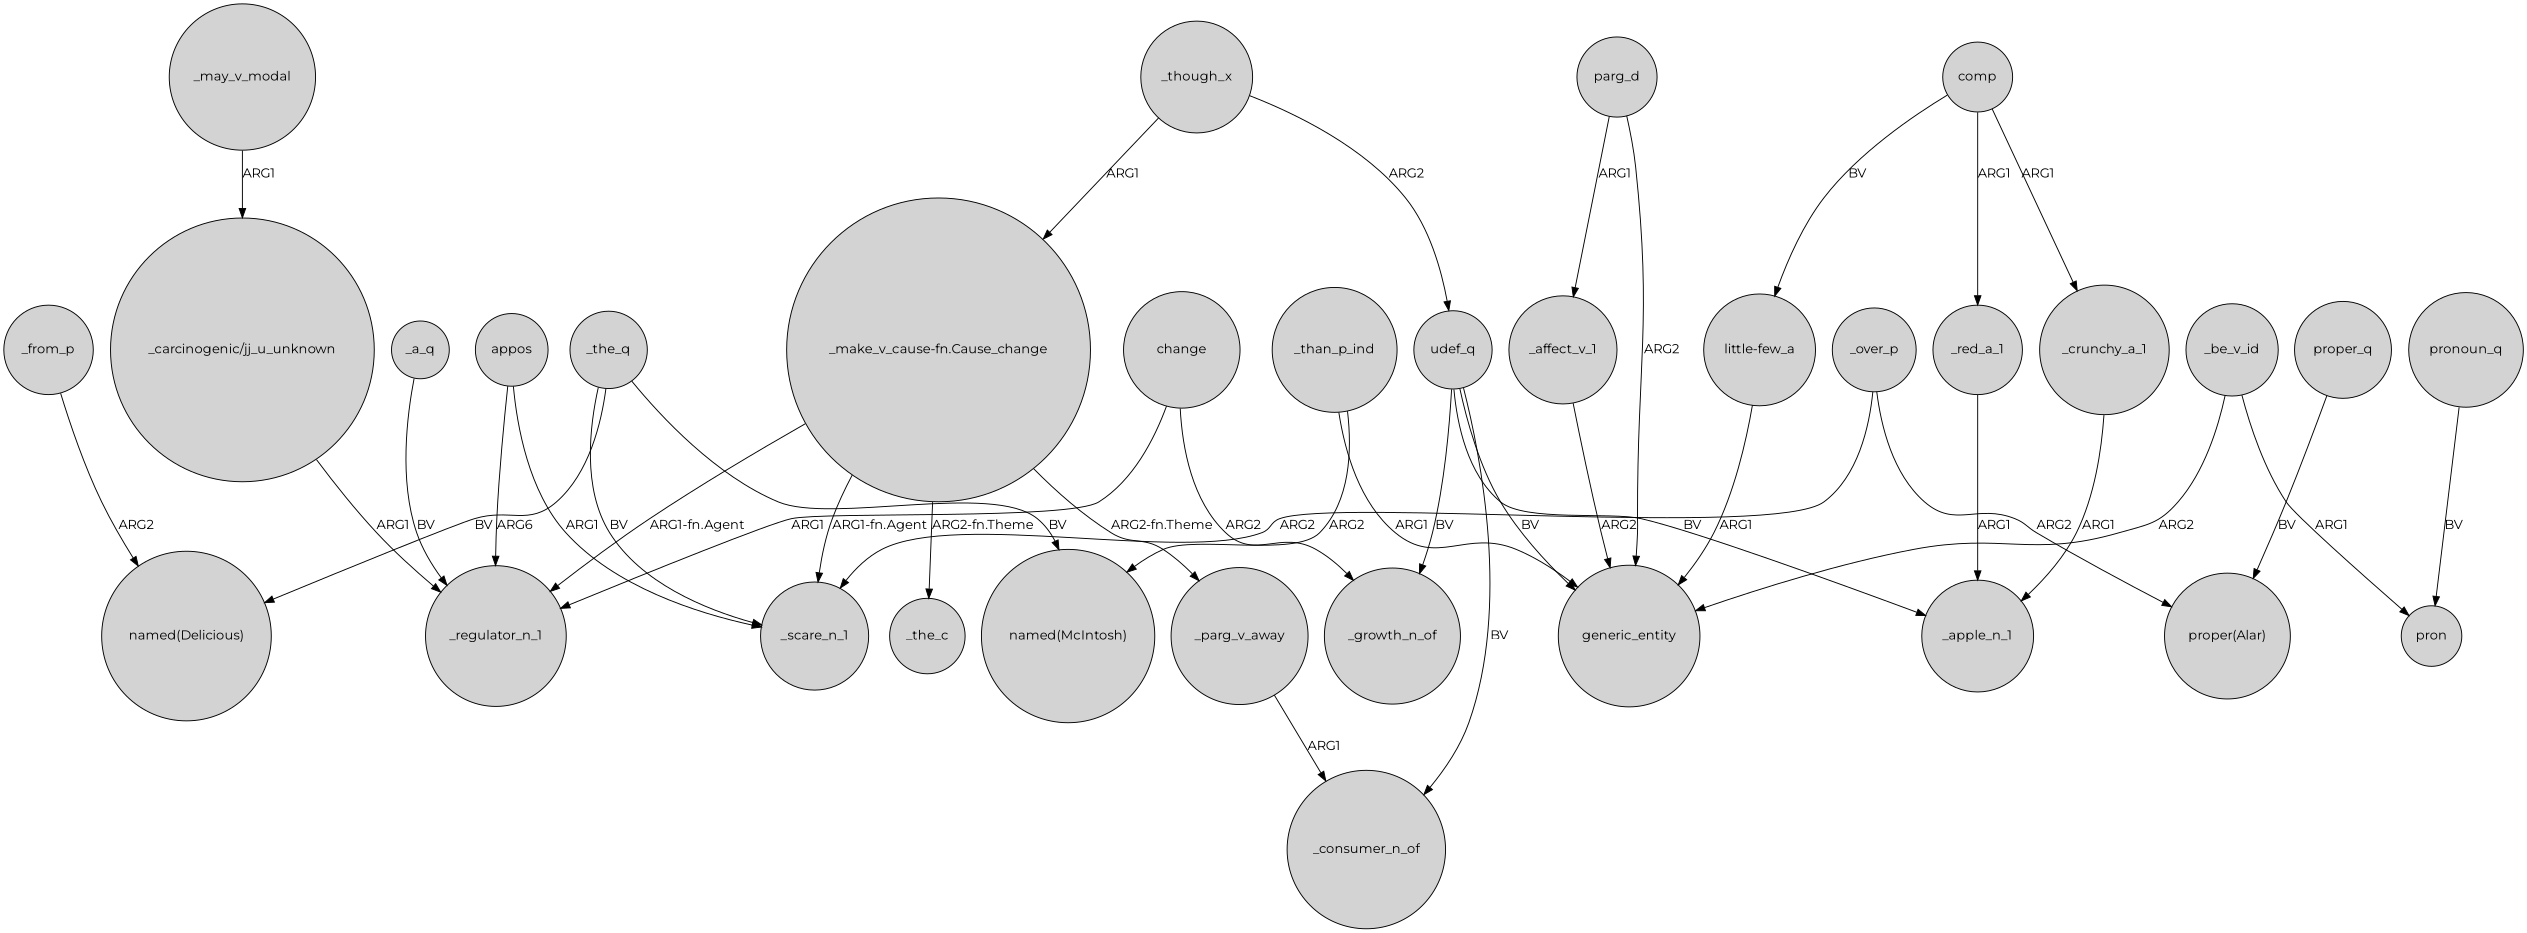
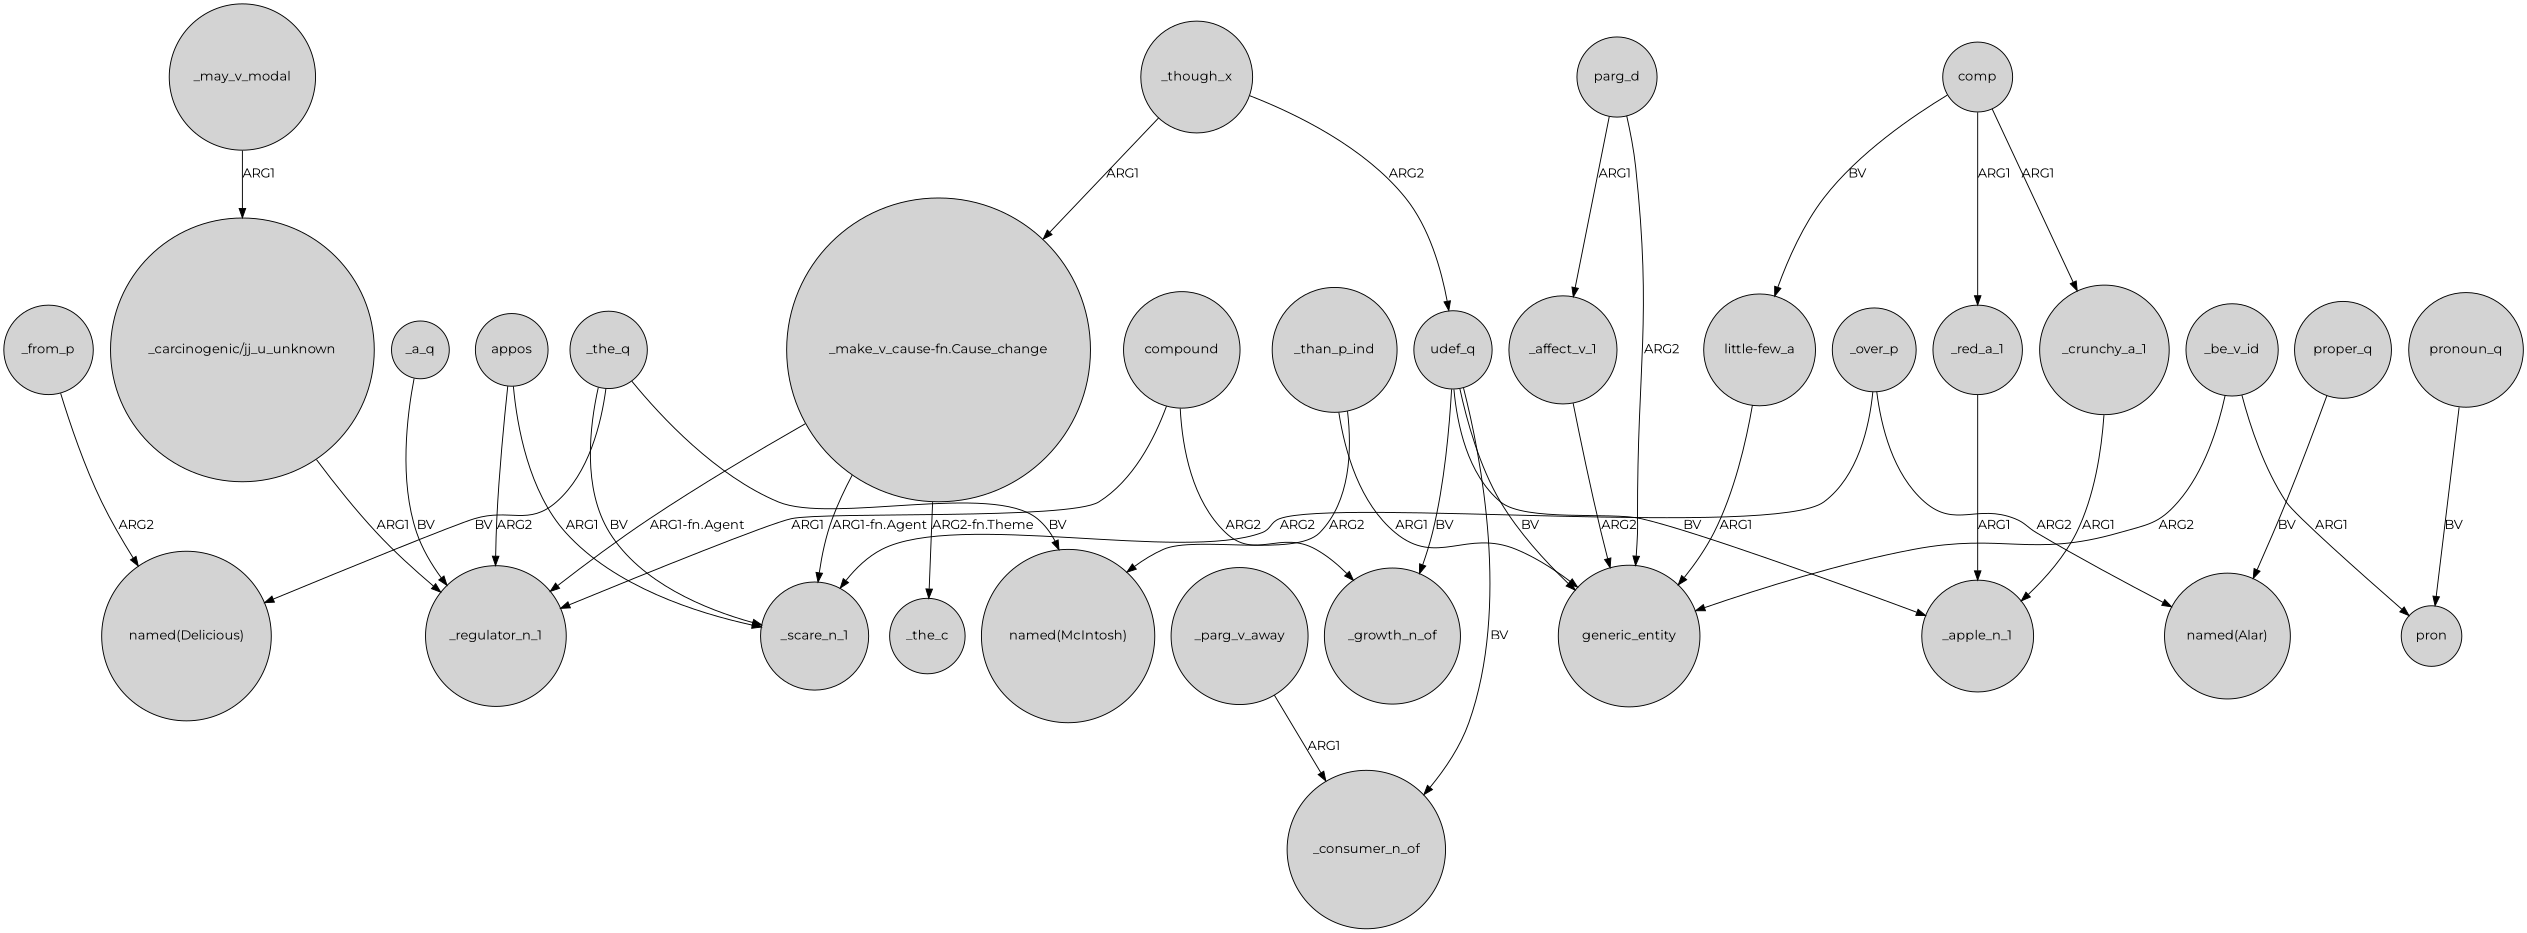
(1182, 350) -> (1182, 350)
(515, 526) -> (515, 526)
(1108, 531) -> none
(2227, 636) -> (2227, 636)
